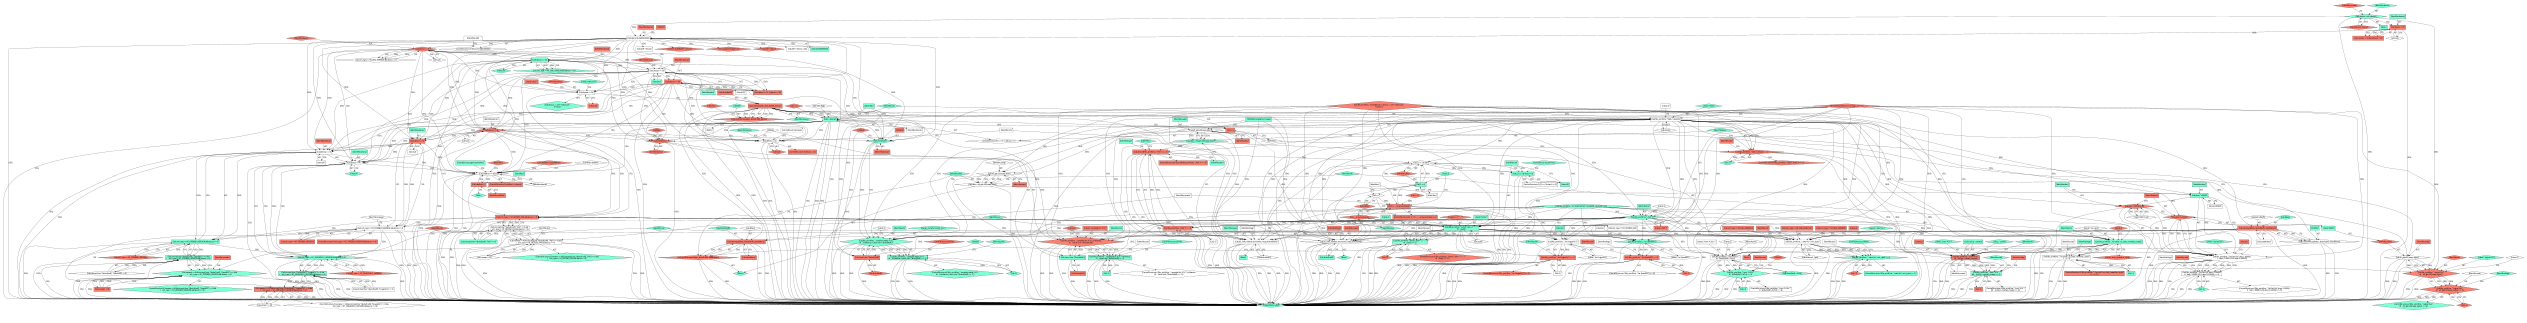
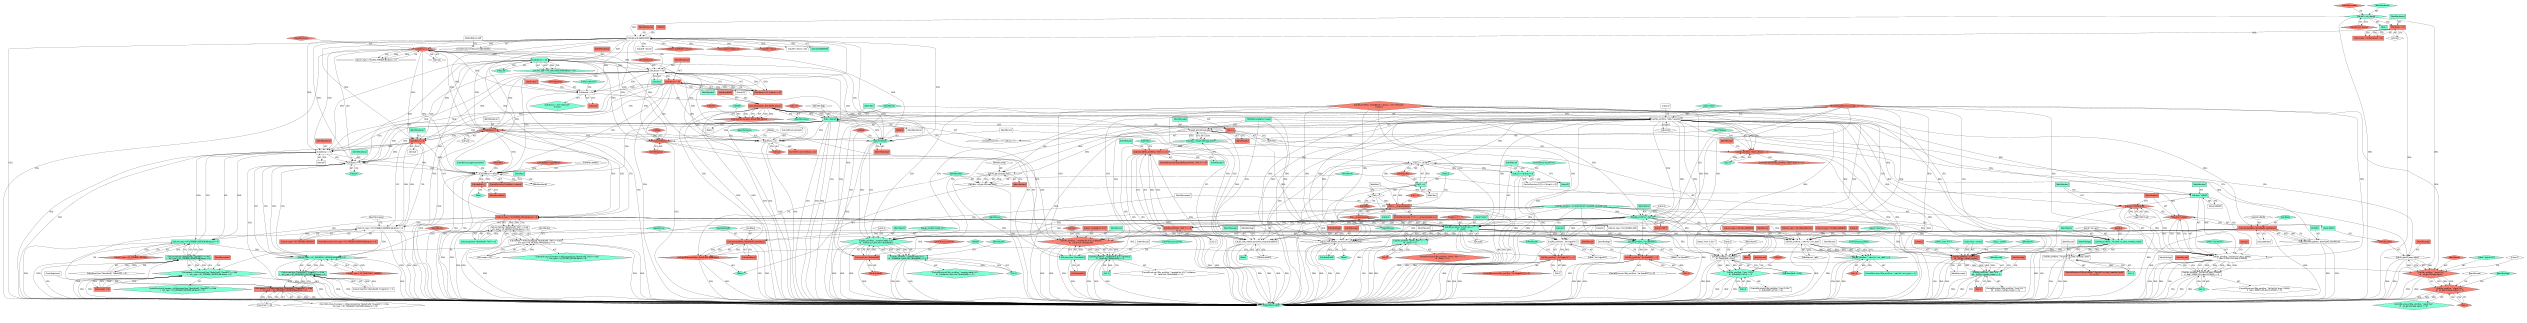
(2366, 16) -> (2366, 16)
(473, 38) -> (473, 38)
(287, 234) -> none
(2117, 258) -> none
none -> (53, 274)
